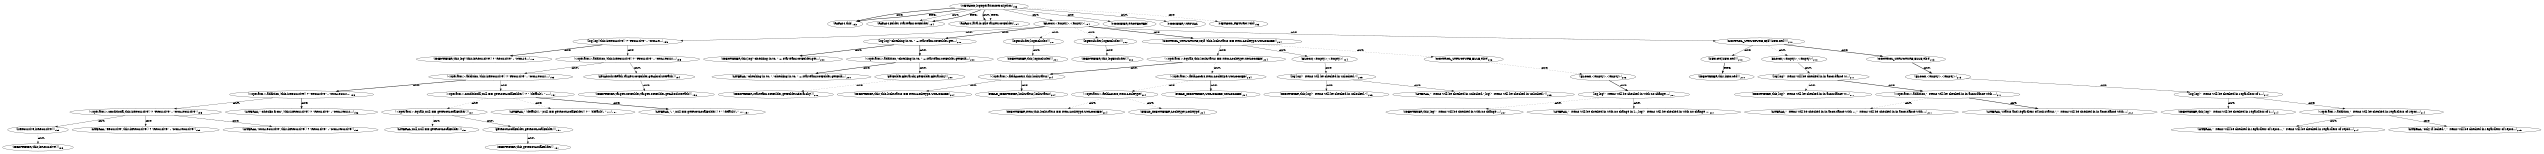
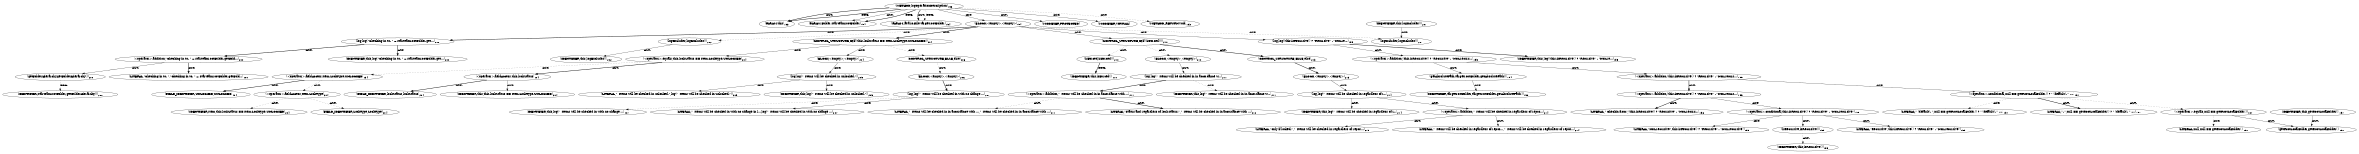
(1033, 49) -> (1401, 32)
(1743, 50) -> (1119, 50)
(860, 86) -> (65, 86)
(528, 138) -> (2312, 120)
